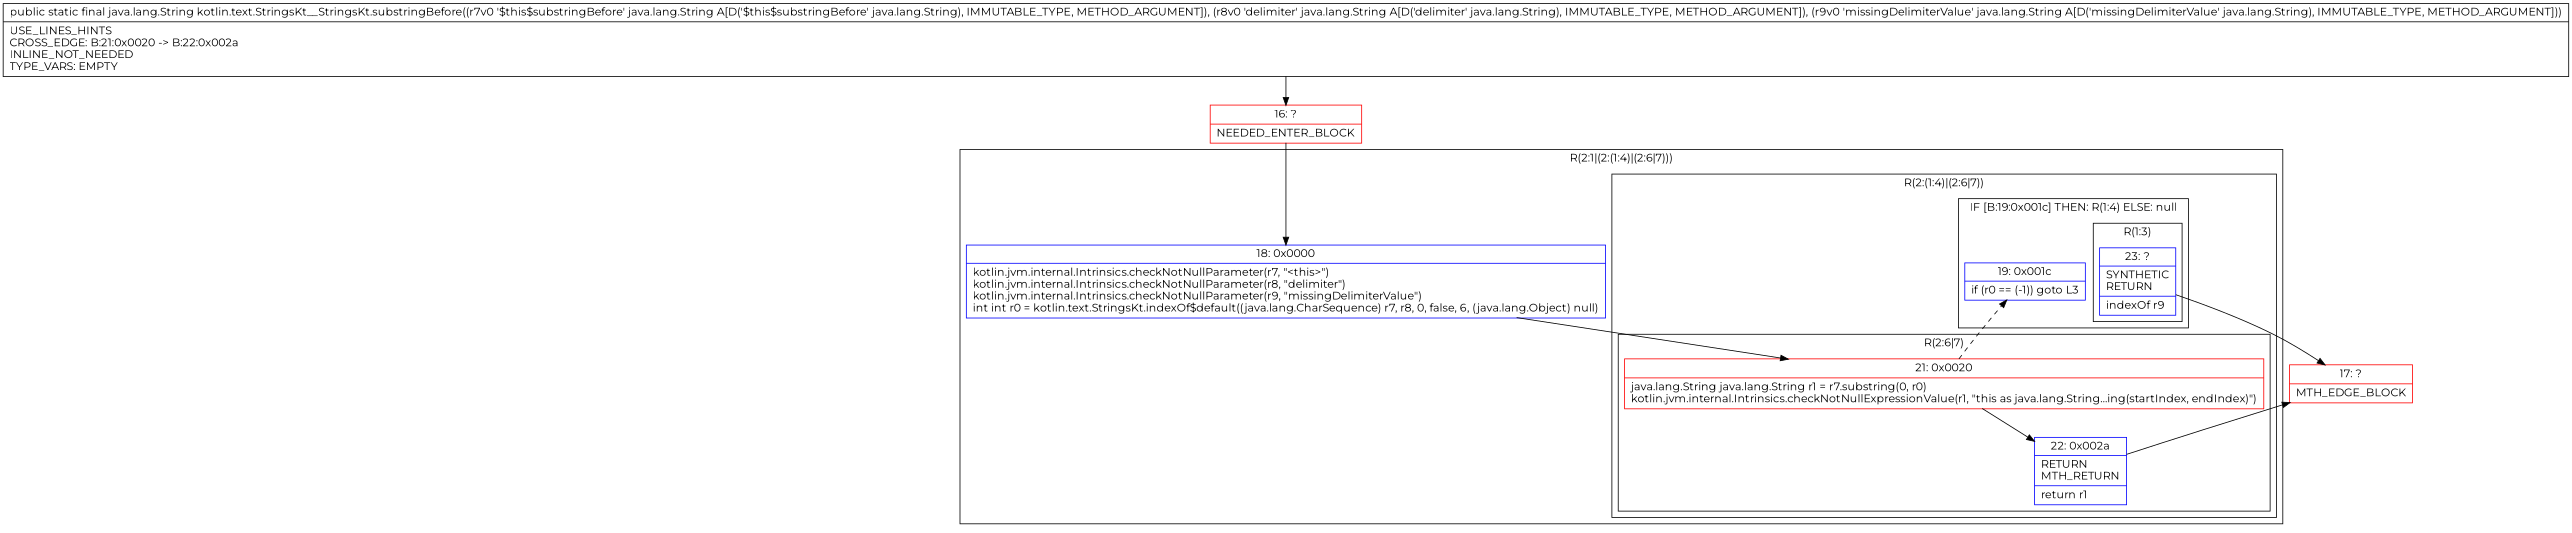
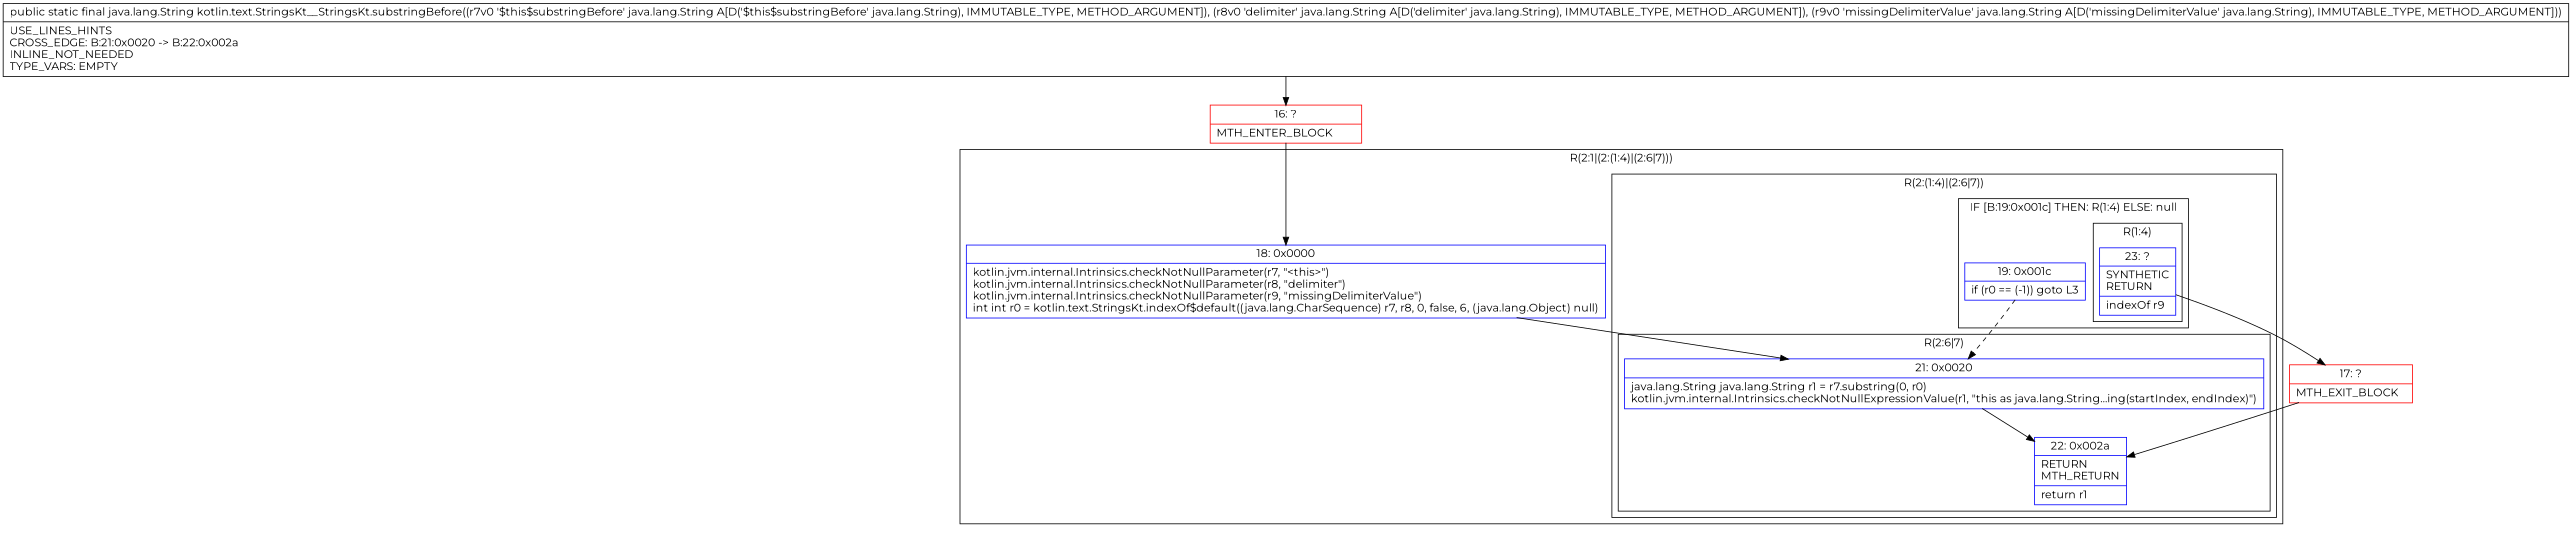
(1286, 133) -> (1275, 133)
(2138, 232) -> (2138, 232)
(1973, 340) -> (1998, 323)
(1944, 384) -> (1944, 384)
(2351, 393) -> (2347, 393)
(2204, 429) -> (2217, 429)
